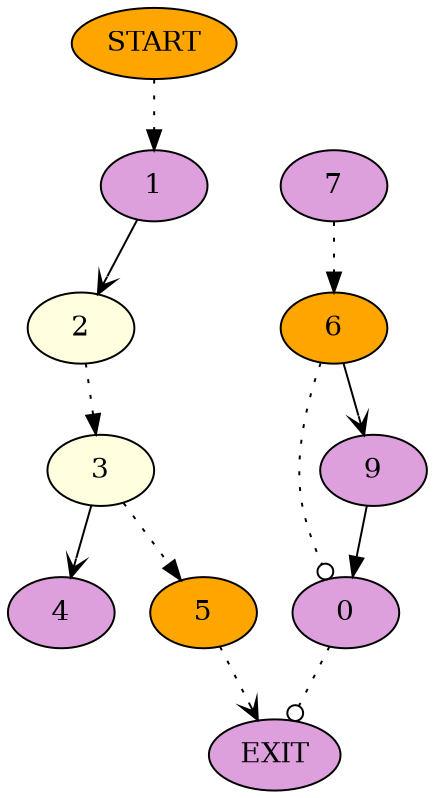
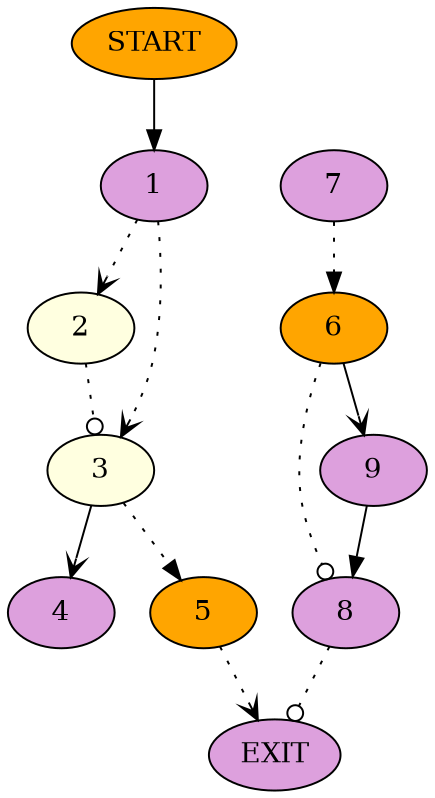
(154, 105) -> (154, 105)
(122, 248) -> (122, 248)
none -> (159, 322)
(90, 391) -> (90, 391)
(346, 613) -> (346, 613)
